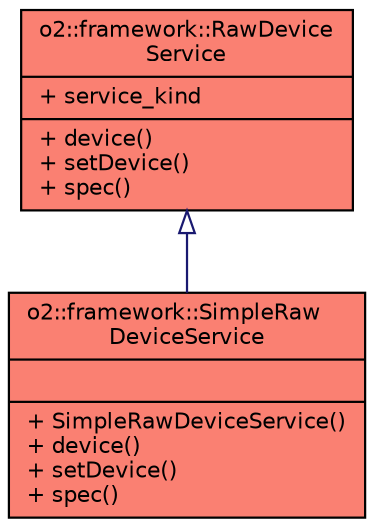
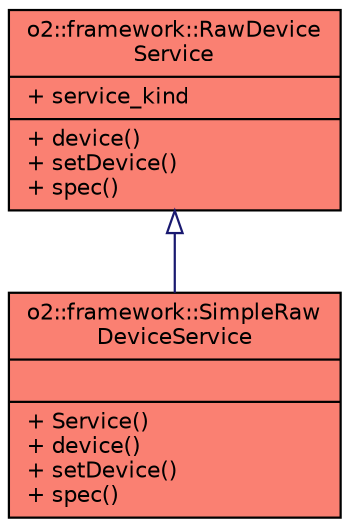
(187, 422) -> (88, 422)
